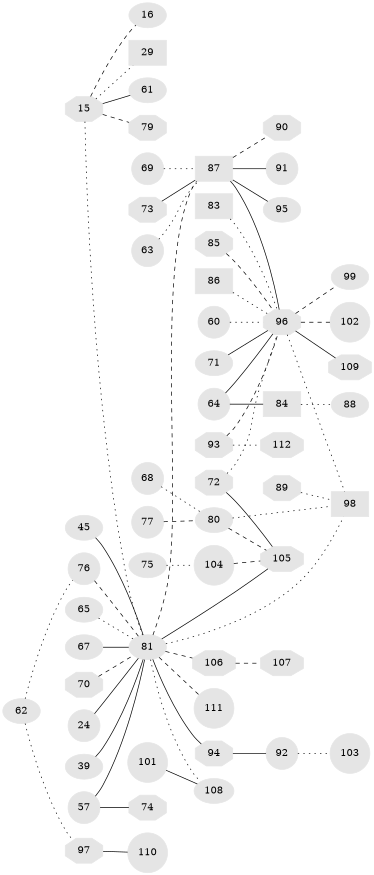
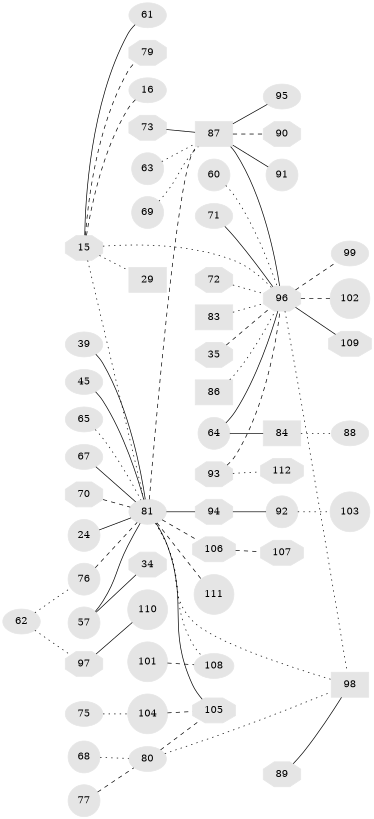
(214, 244) -> (214, 355)
none -> (192, 250)
(316, 496) -> (319, 732)
(253, 521) -> none
(182, 777) -> (180, 664)
(148, 808) -> (148, 565)
